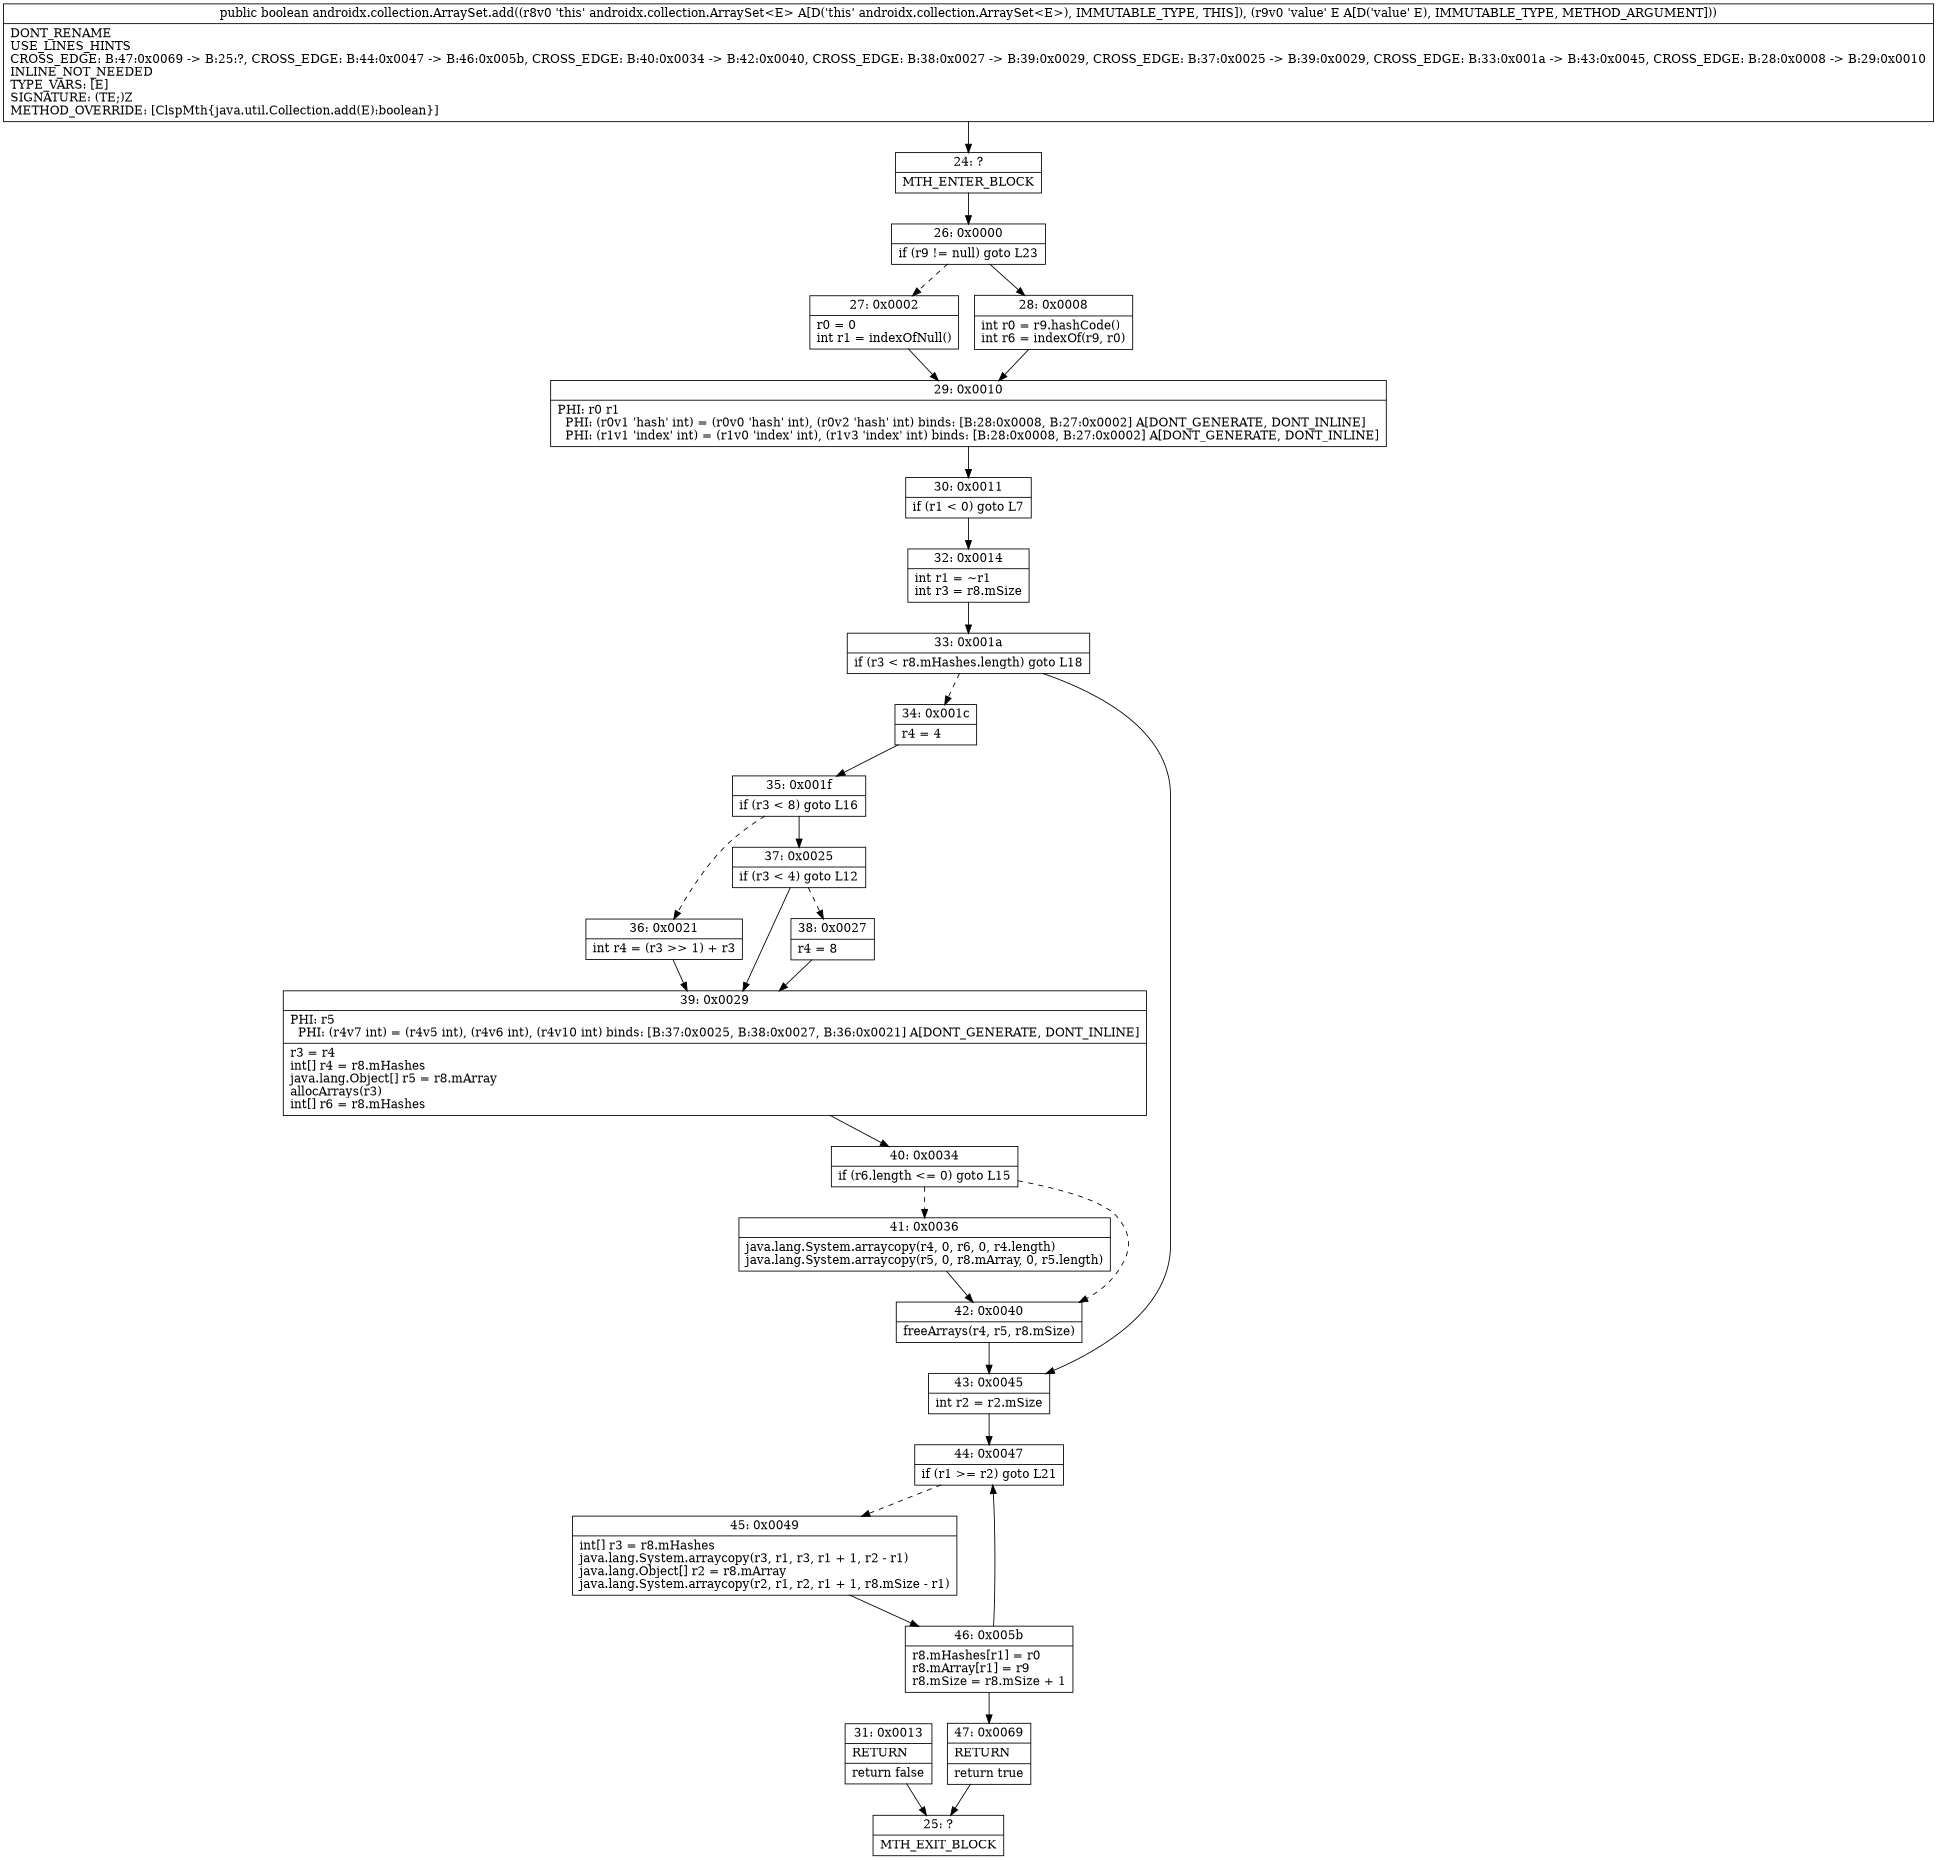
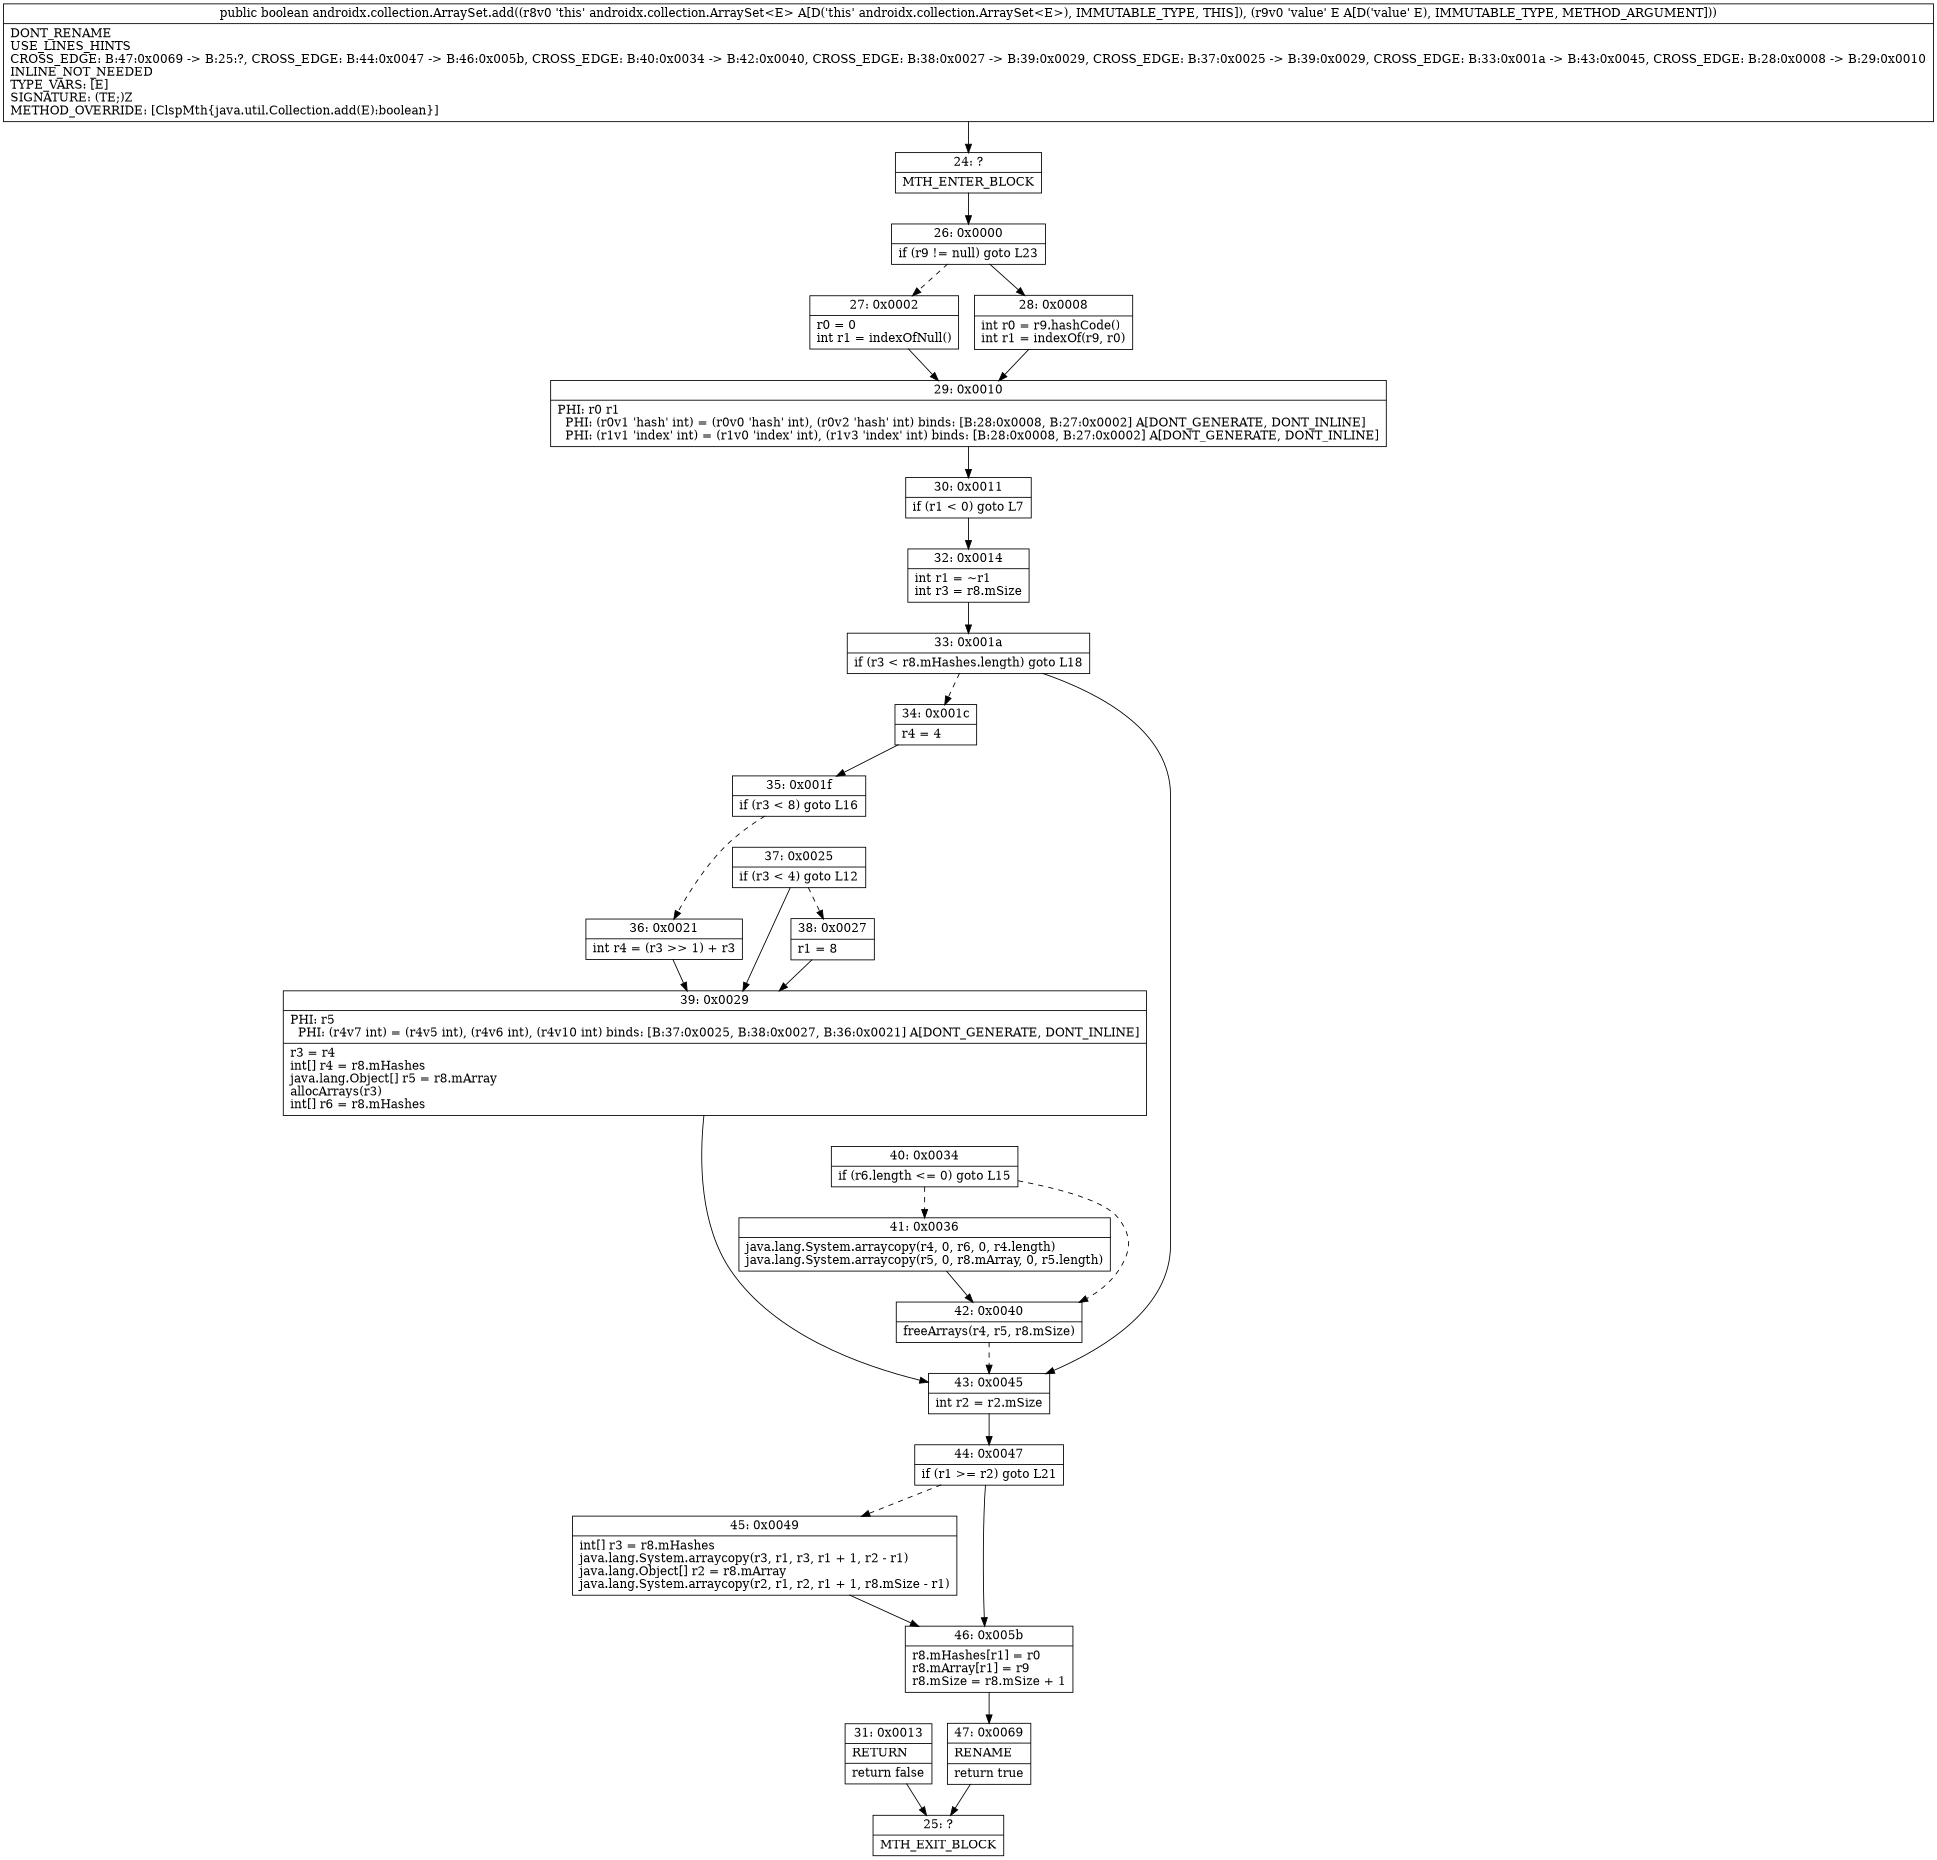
(1054, 339) -> (1054, 339)
(799, 827) -> none
(818, 949) -> (818, 949)
(855, 1129) -> (751, 1295)
(989, 1354) -> (989, 1354)
(995, 1560) -> (983, 1551)
(982, 1753) -> (984, 1753)
